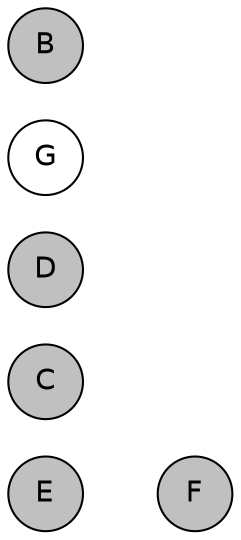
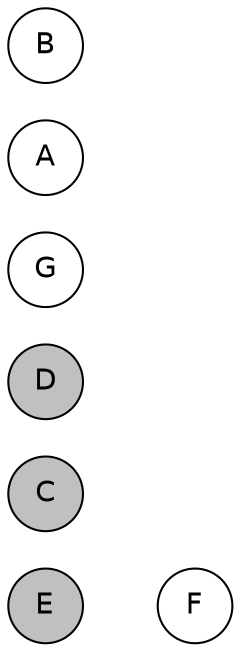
(46, 46) -> (46, 46)
none -> (46, 158)
(195, 494) -> (195, 606)
